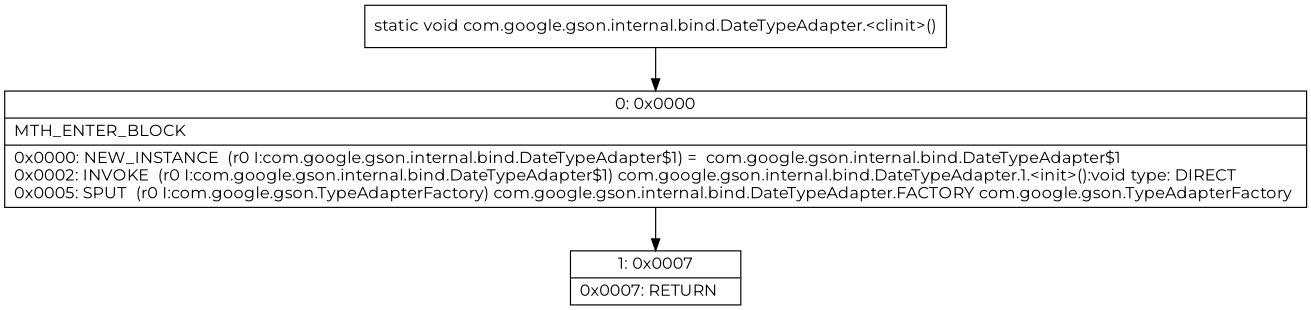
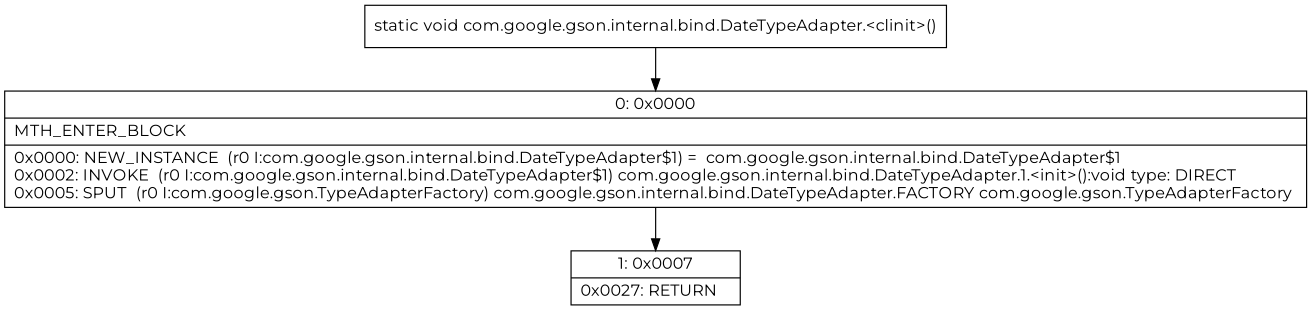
(656, 291) -> (656, 291)
